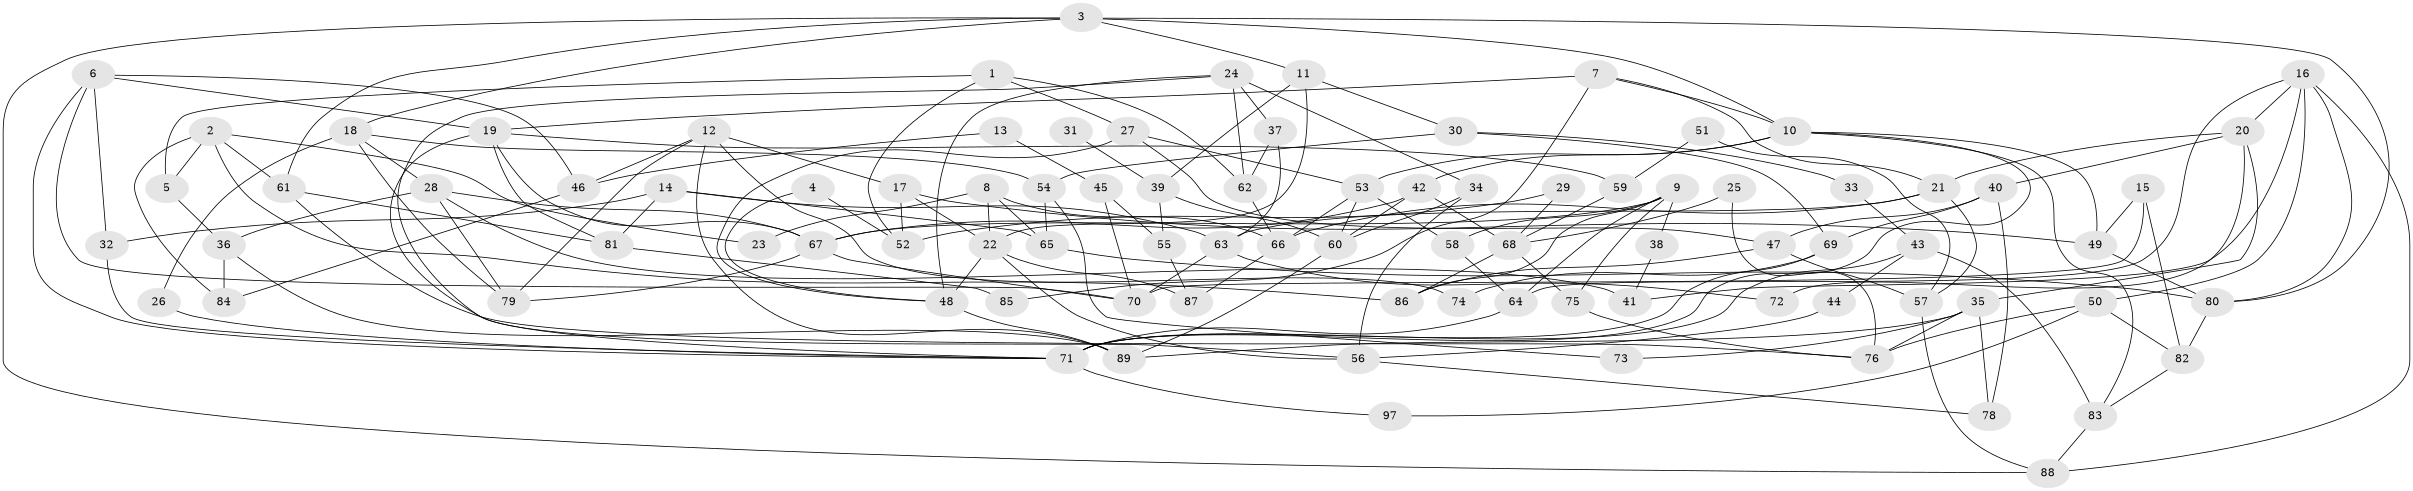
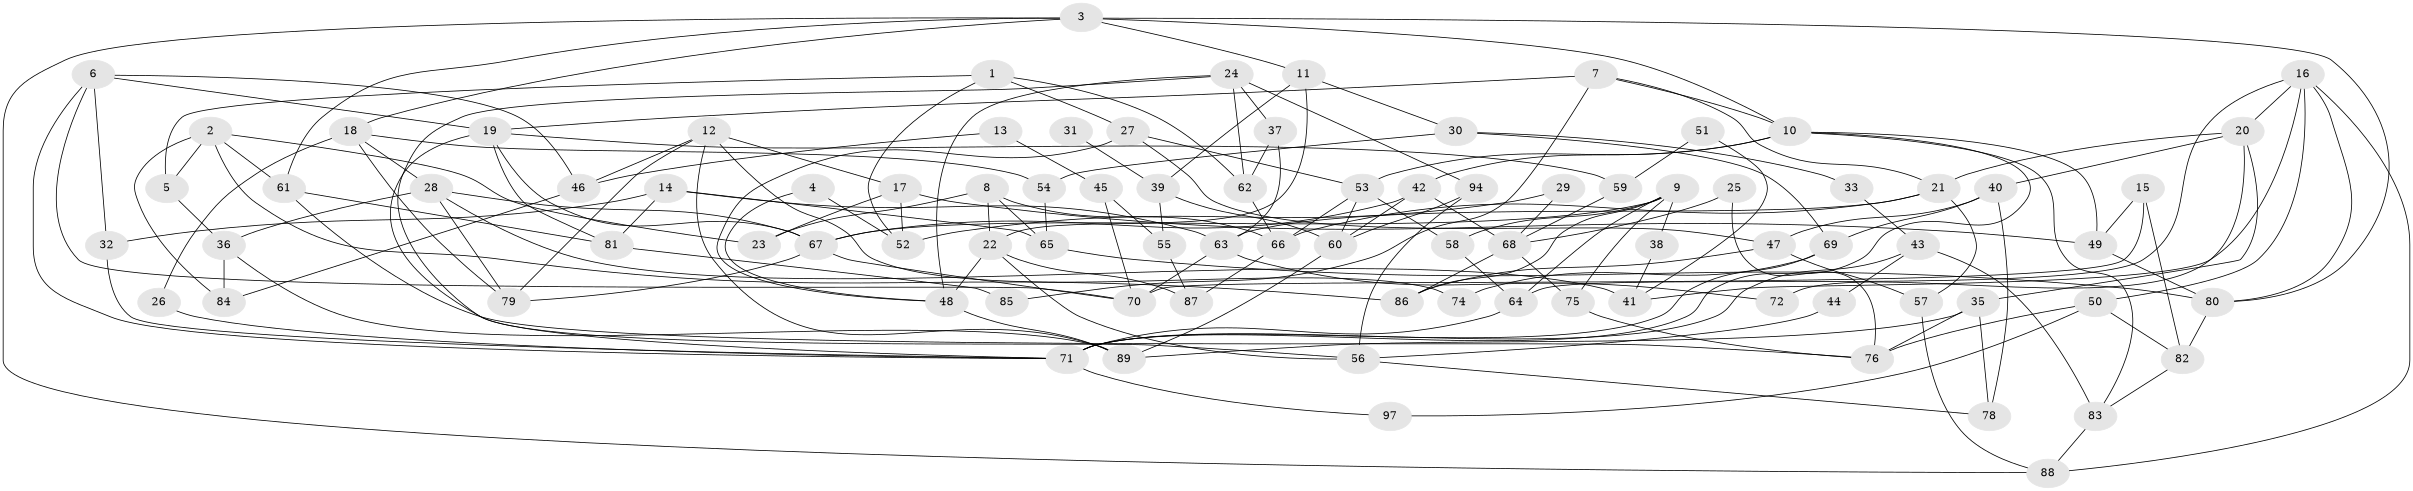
(1881, 175) -> (1751, 218)
(1476, 188) -> (1476, 188)
(945, 217) -> (831, 214)
(1621, 359) -> none
